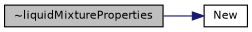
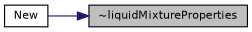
(178, 16) -> (63, 16)
